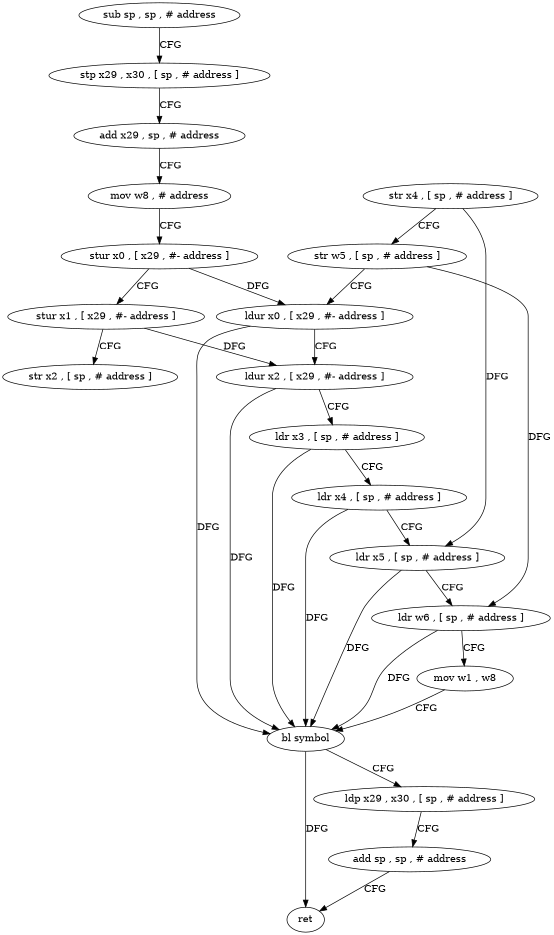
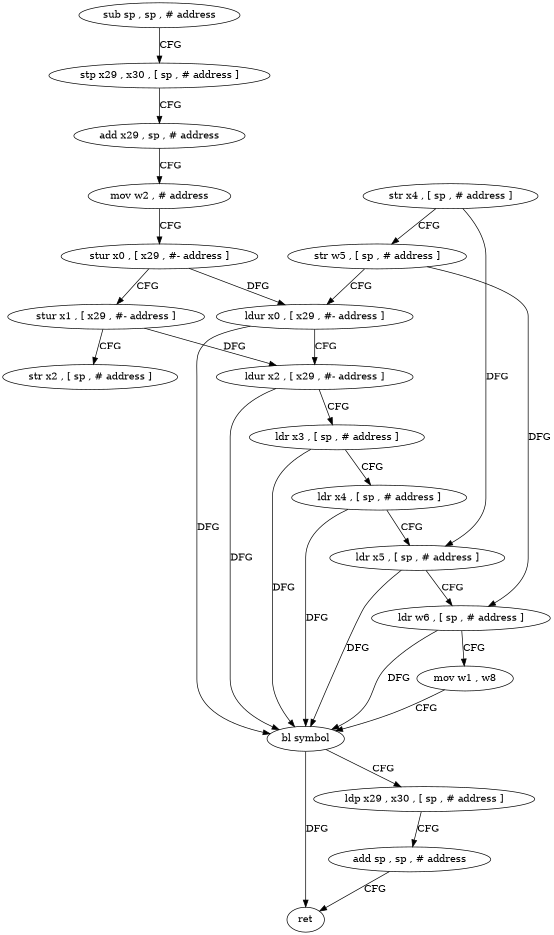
(159, 196) -> (159, 196)
